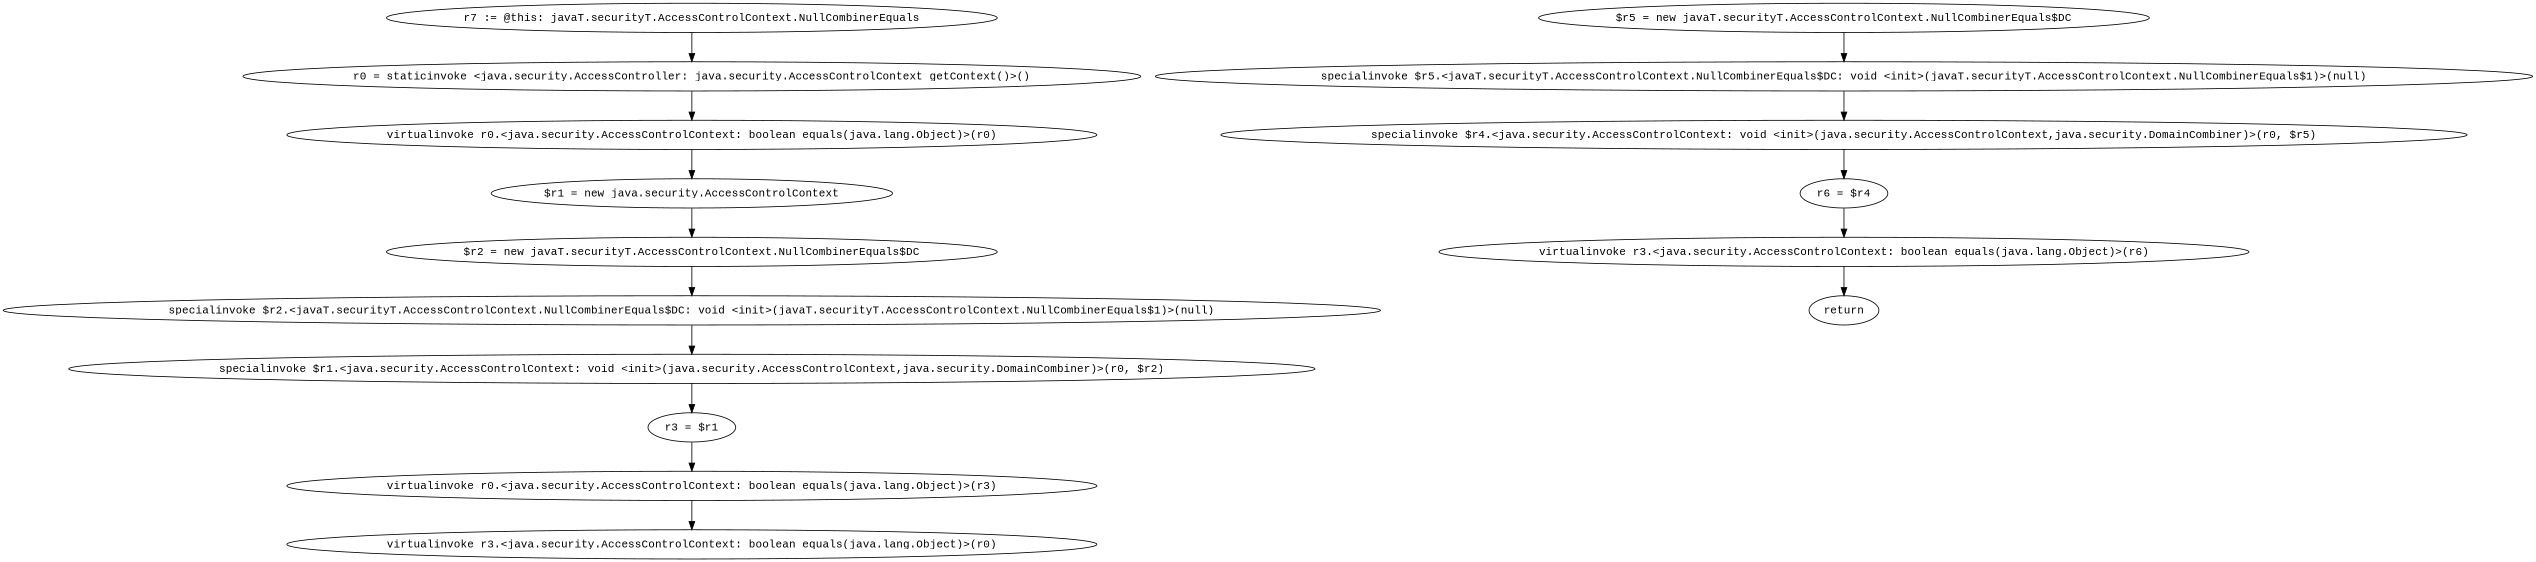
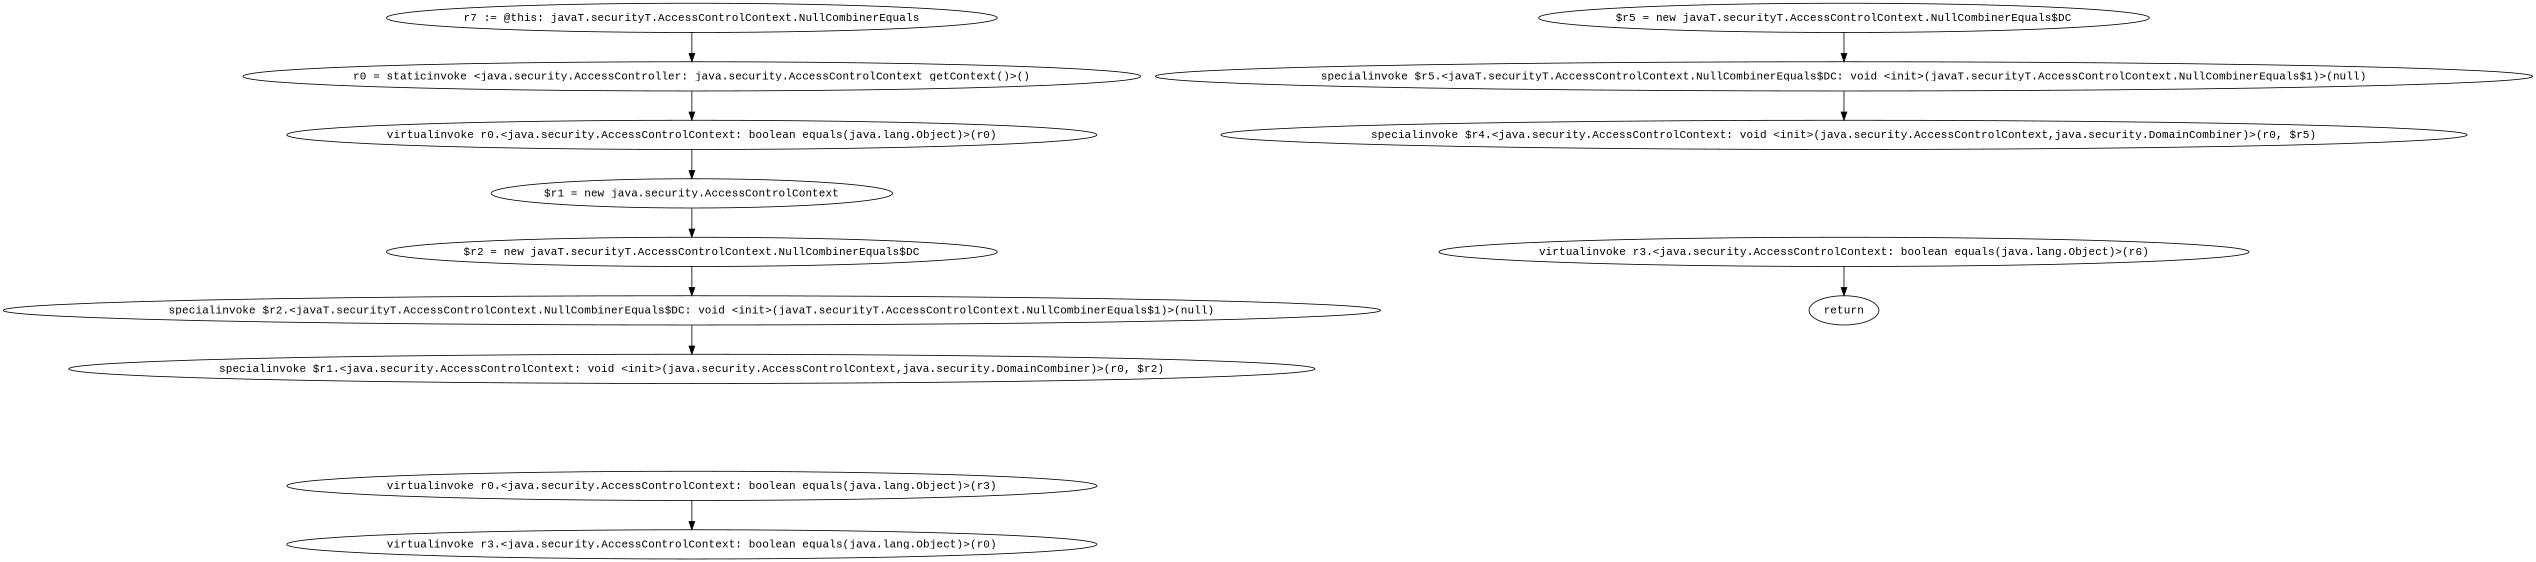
(1844, 193) -> none
(692, 427) -> none
